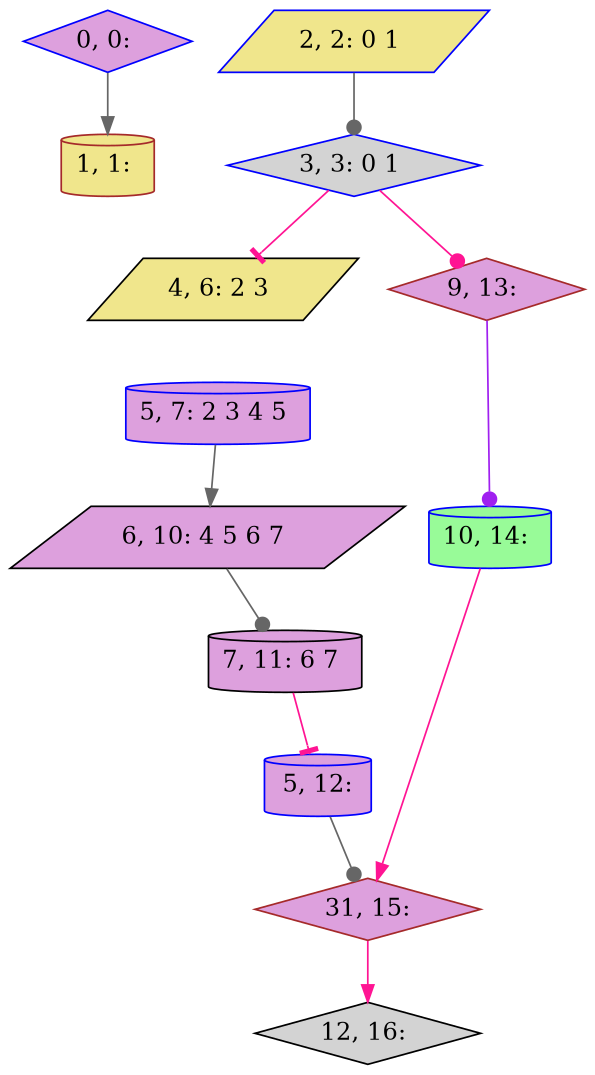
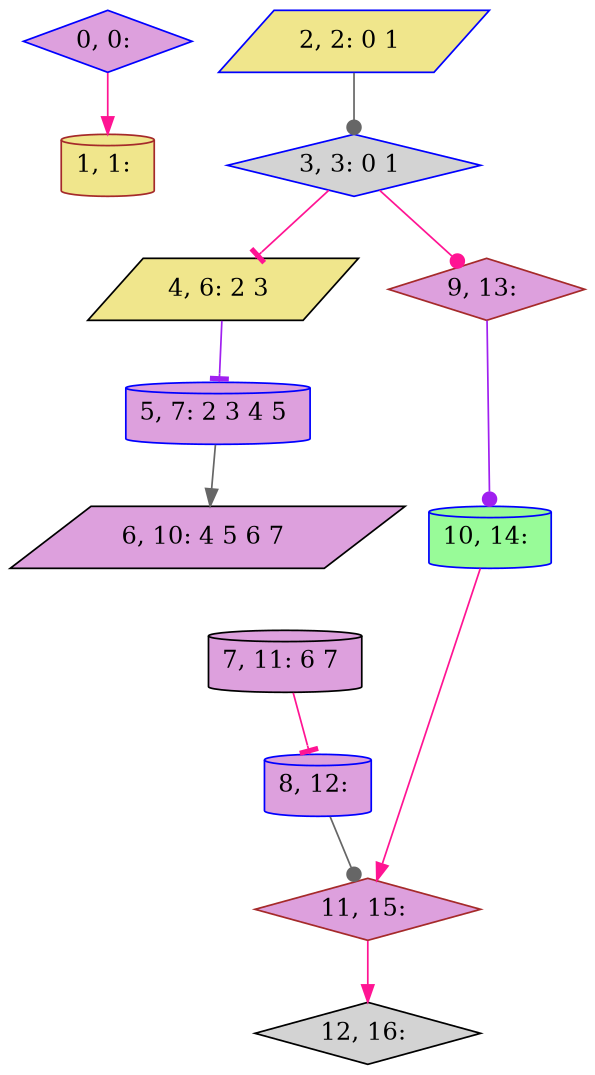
(108, 95) -> (108, 95)
none -> (221, 347)
(243, 594) -> none
(318, 785) -> (318, 785)
(368, 909) -> (368, 909)
